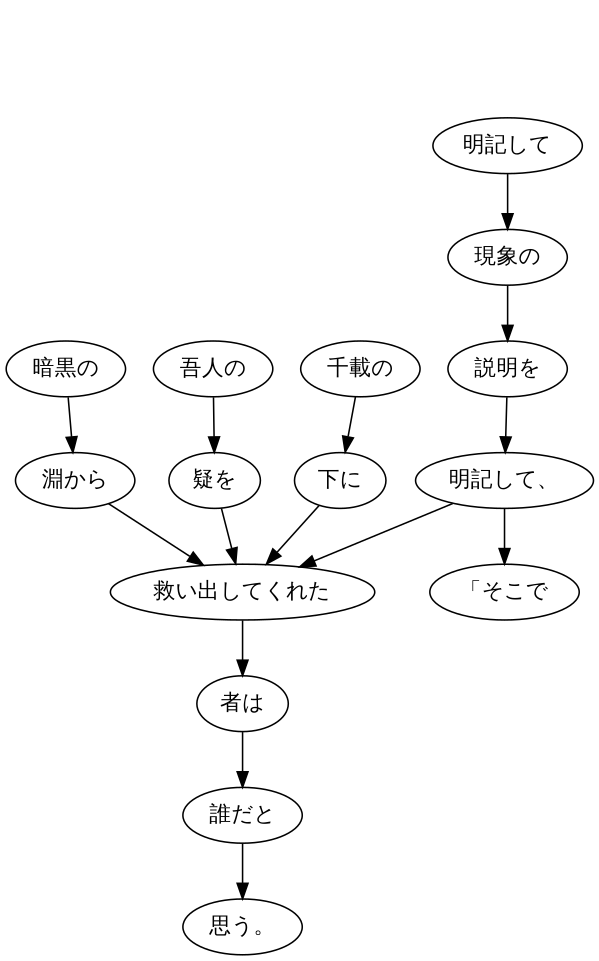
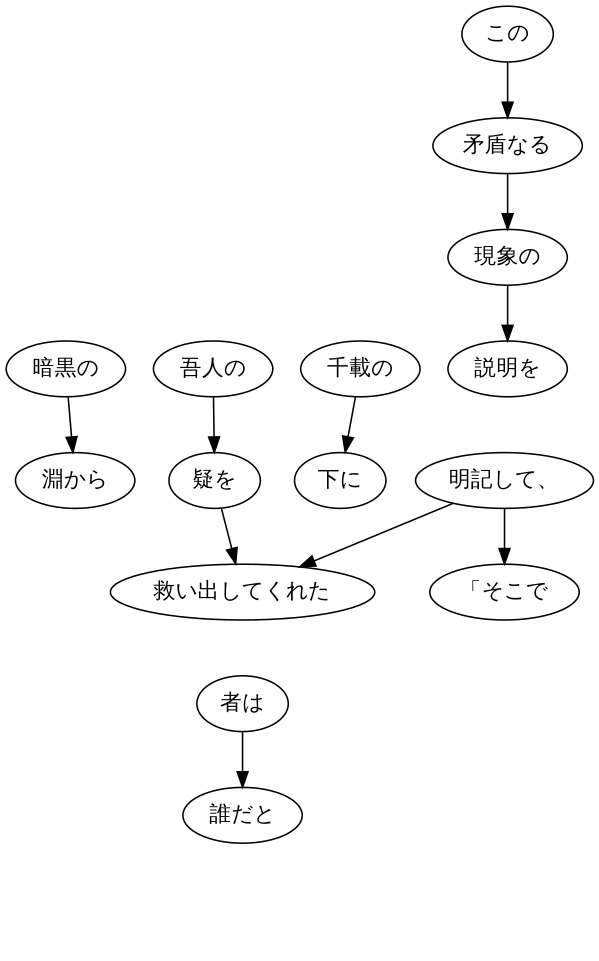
none -> (508, 34)
(508, 146) -> (508, 146)
(506, 417) -> none
(298, 529) -> none
(149, 530) -> none
(243, 640) -> none
(243, 927) -> none
